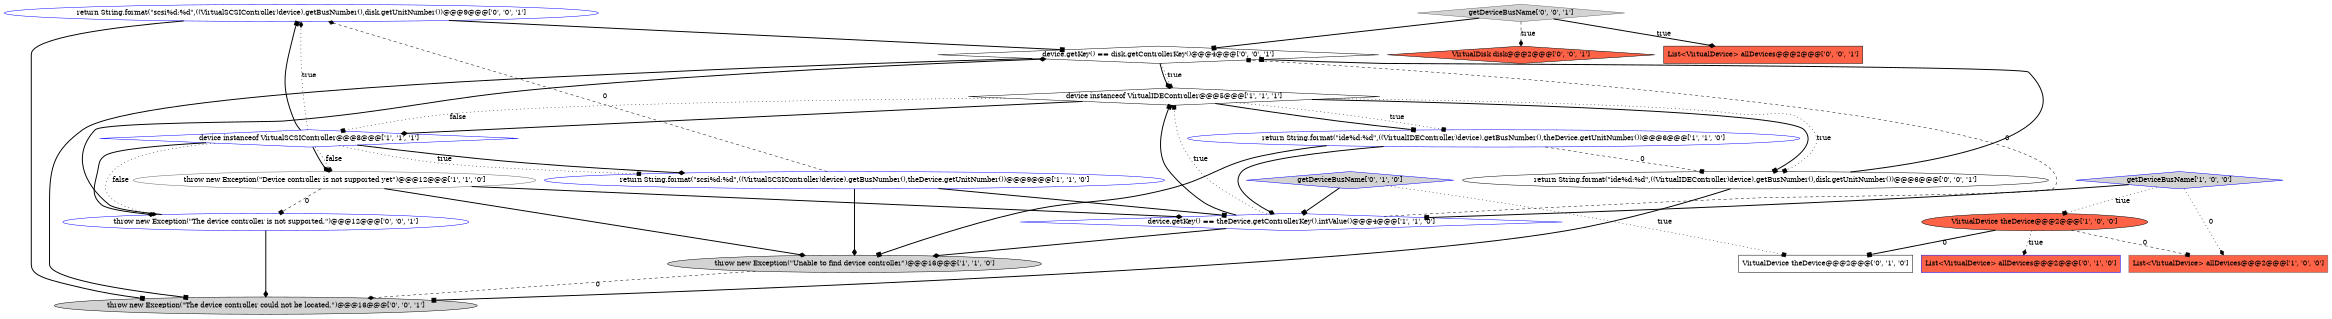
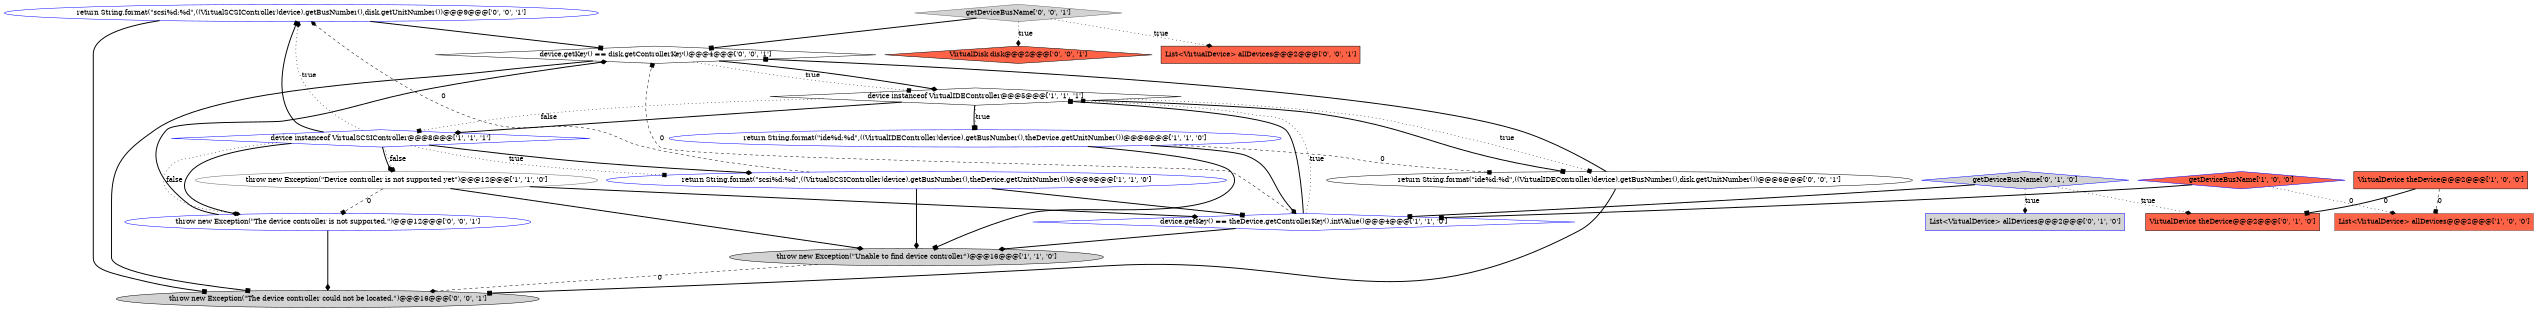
(1521, 31) -> (1018, 31)
(1631, 32) -> (1129, 32)
(2179, 180) -> (2241, 180)
(2112, 200) -> none
(1585, 217) -> (2120, 199)
(2035, 222) -> (2441, 180)
(2029, 240) -> (2025, 198)
(1826, 264) -> (2233, 222)
(2021, 264) -> (2025, 222)
